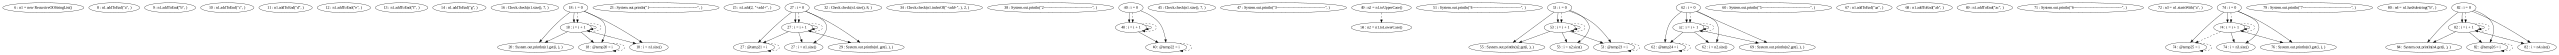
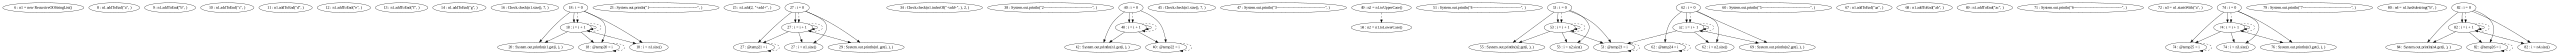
(848, 8) -> none
(1678, 37) -> (1654, 37)
(2209, 37) -> (2209, 37)
none -> (1103, 47)
